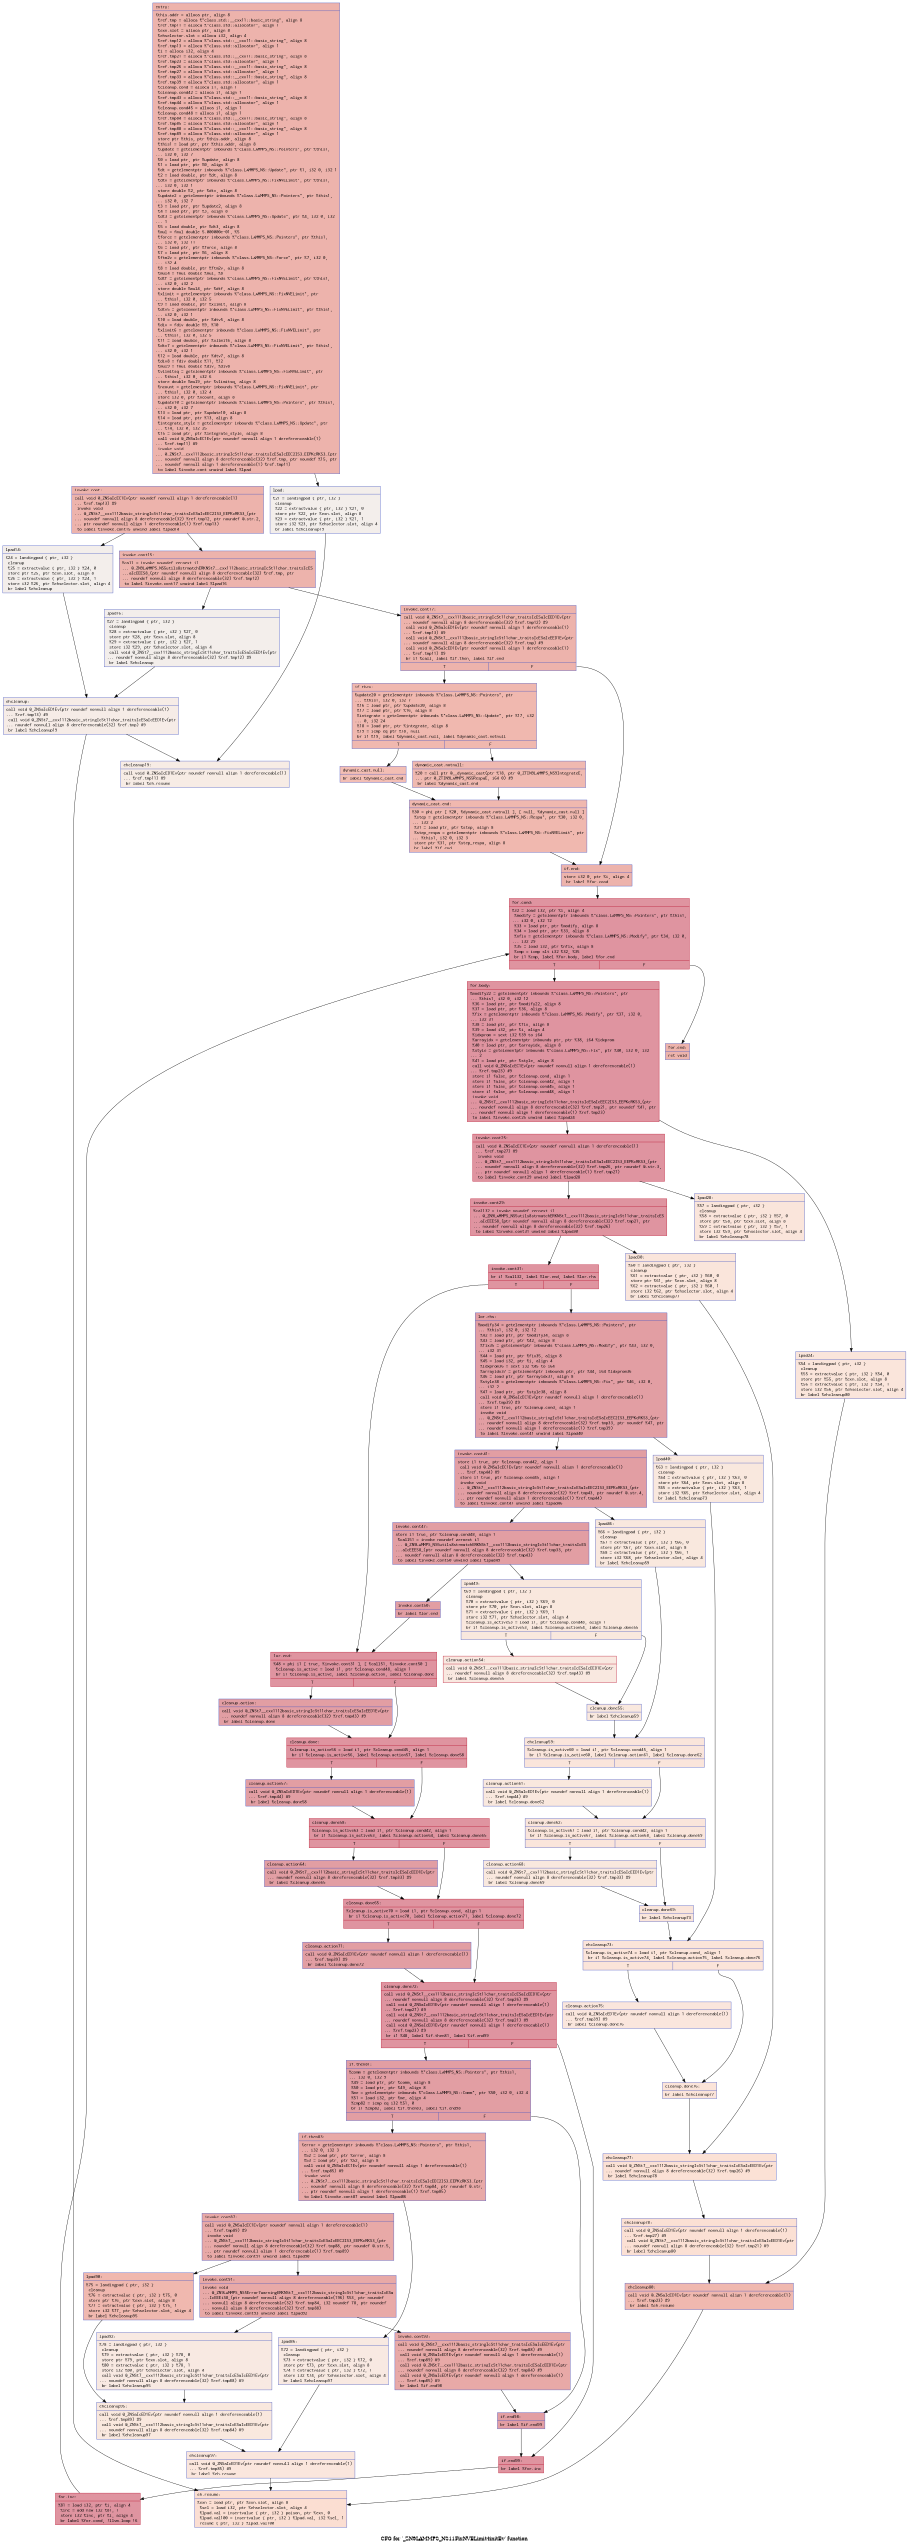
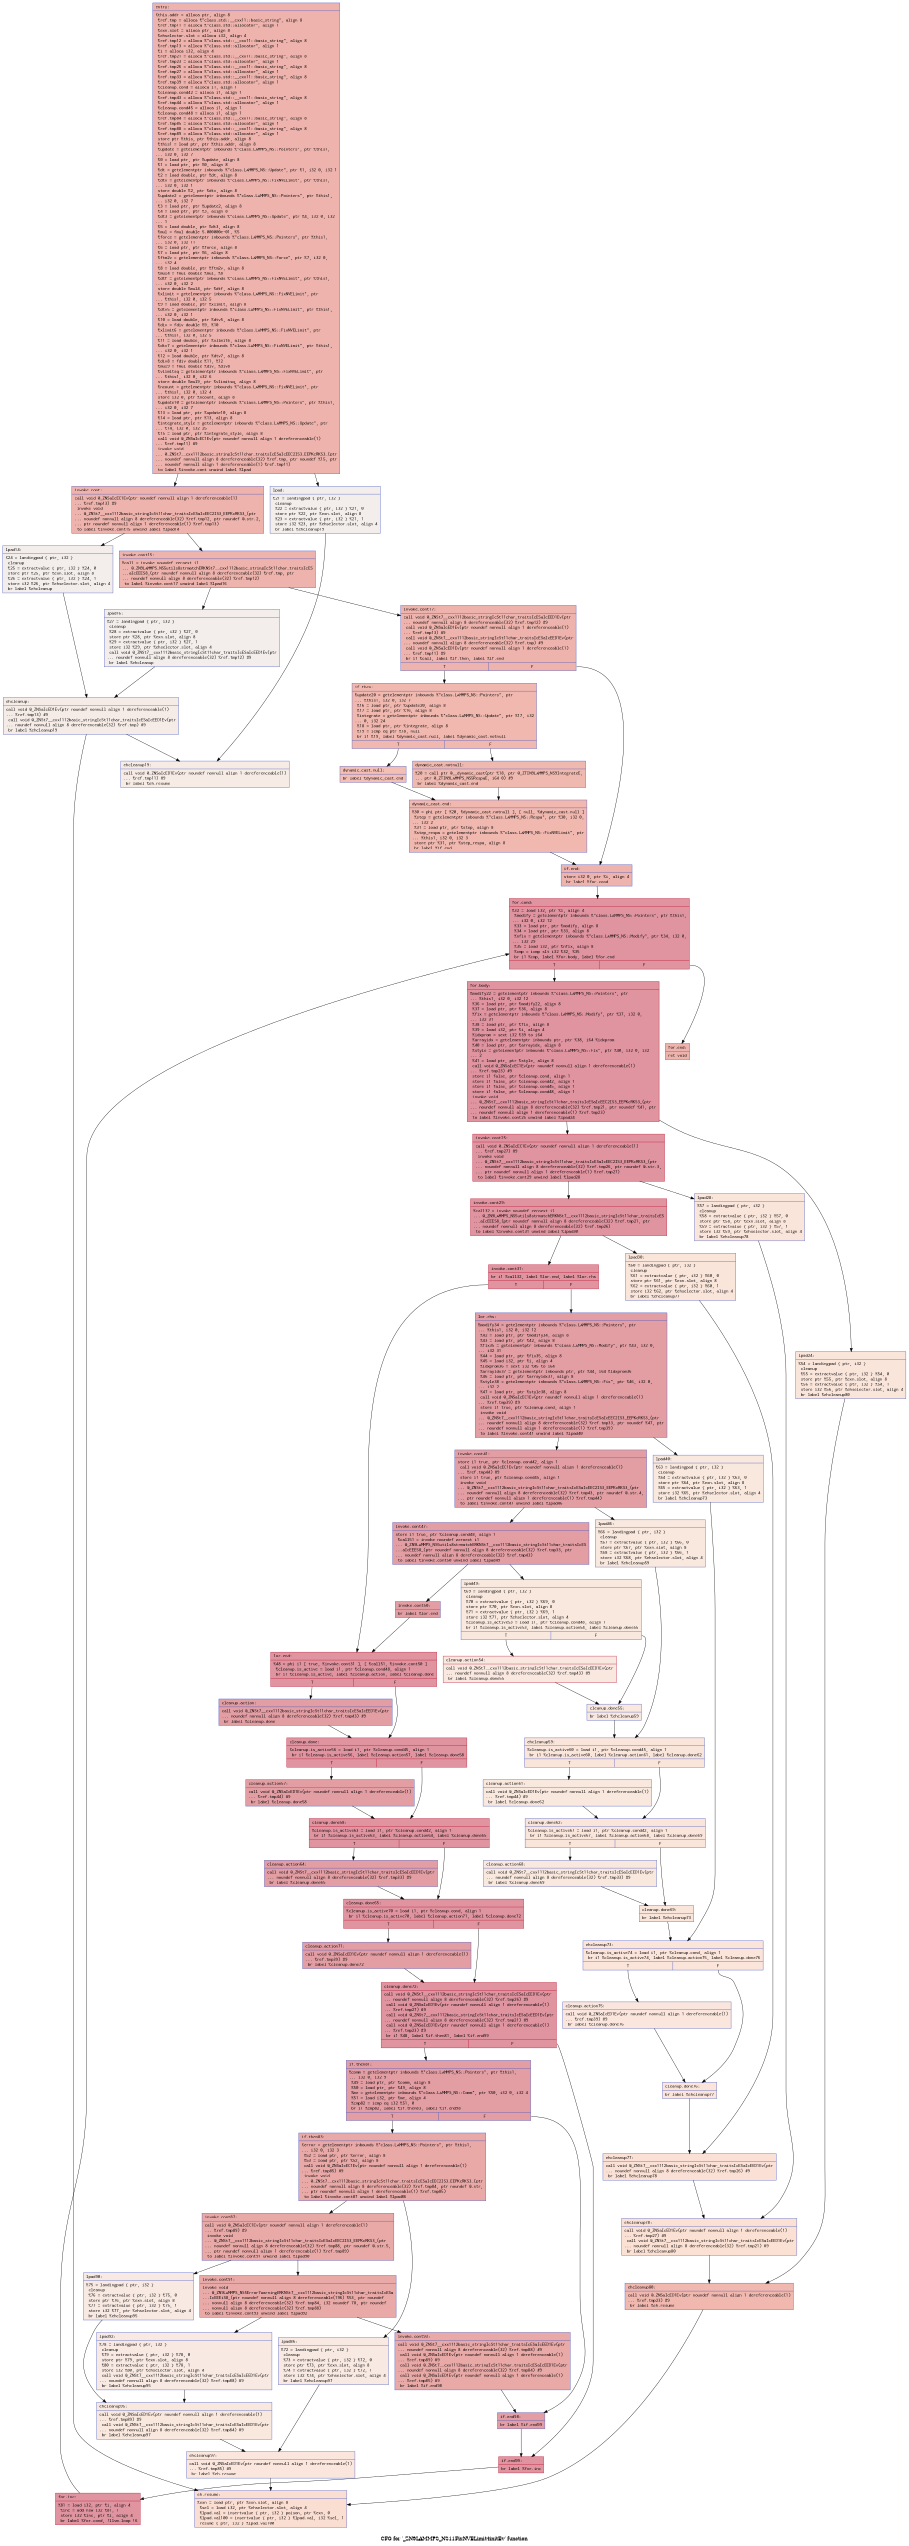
none -> (177, 478)
none -> (786, 1732)
none -> (339, 2206)
(138, 2296) -> (138, 2296)
